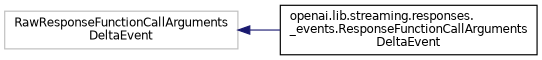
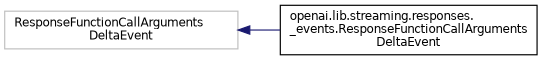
(121, 30) -> (121, 30)
